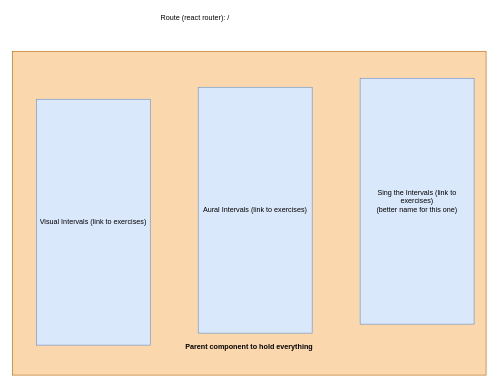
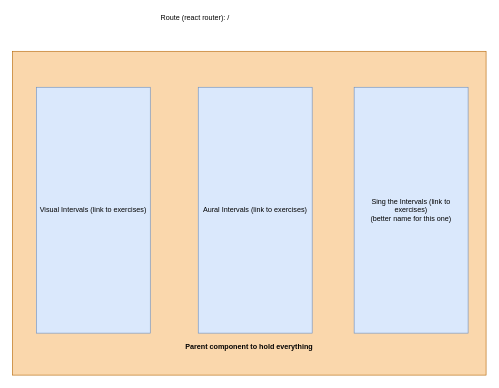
(417, 201) -> (411, 210)
(93, 222) -> (93, 210)
